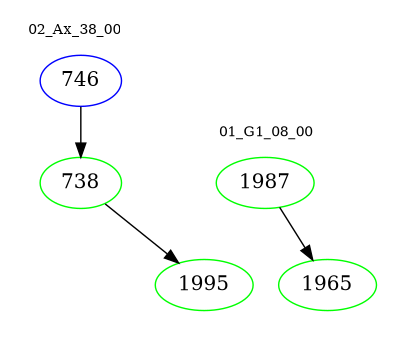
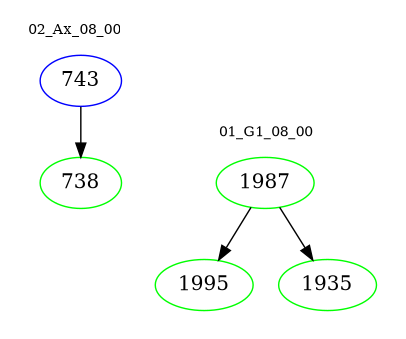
(75, 30) -> (75, 30)
(81, 81) -> (81, 81)
(136, 229) -> (239, 228)
(328, 285) -> (328, 285)
